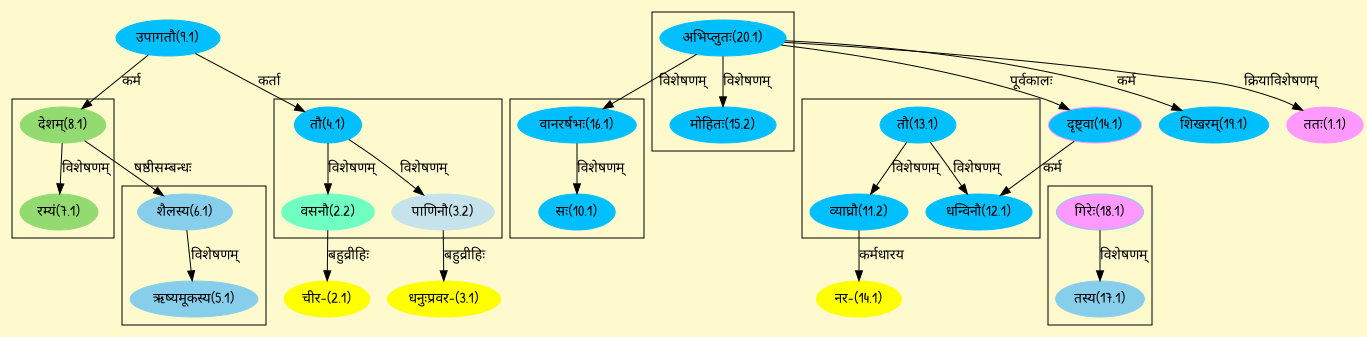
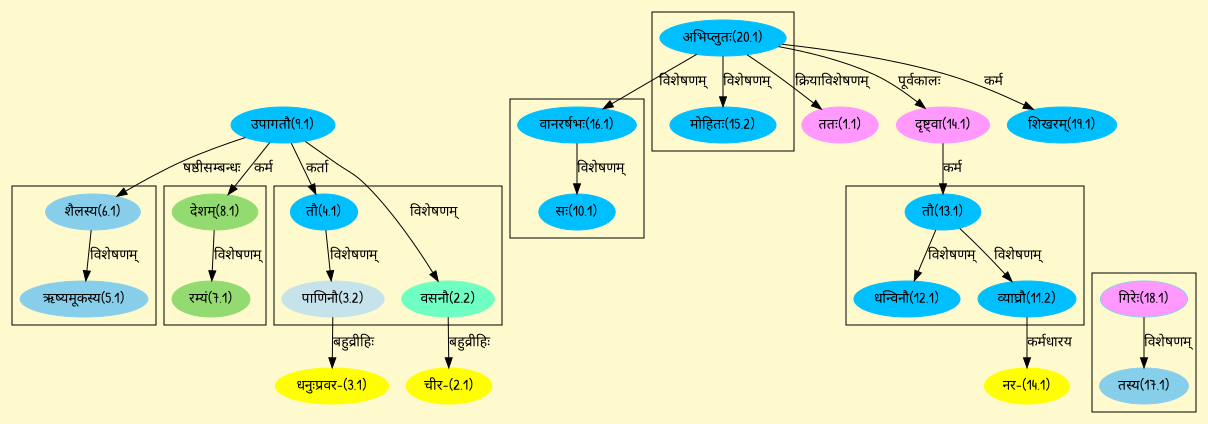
(1095, 125) -> (943, 125)
(1046, 162) -> (943, 163)
(328, 163) -> (378, 198)
(120, 165) -> (184, 161)
